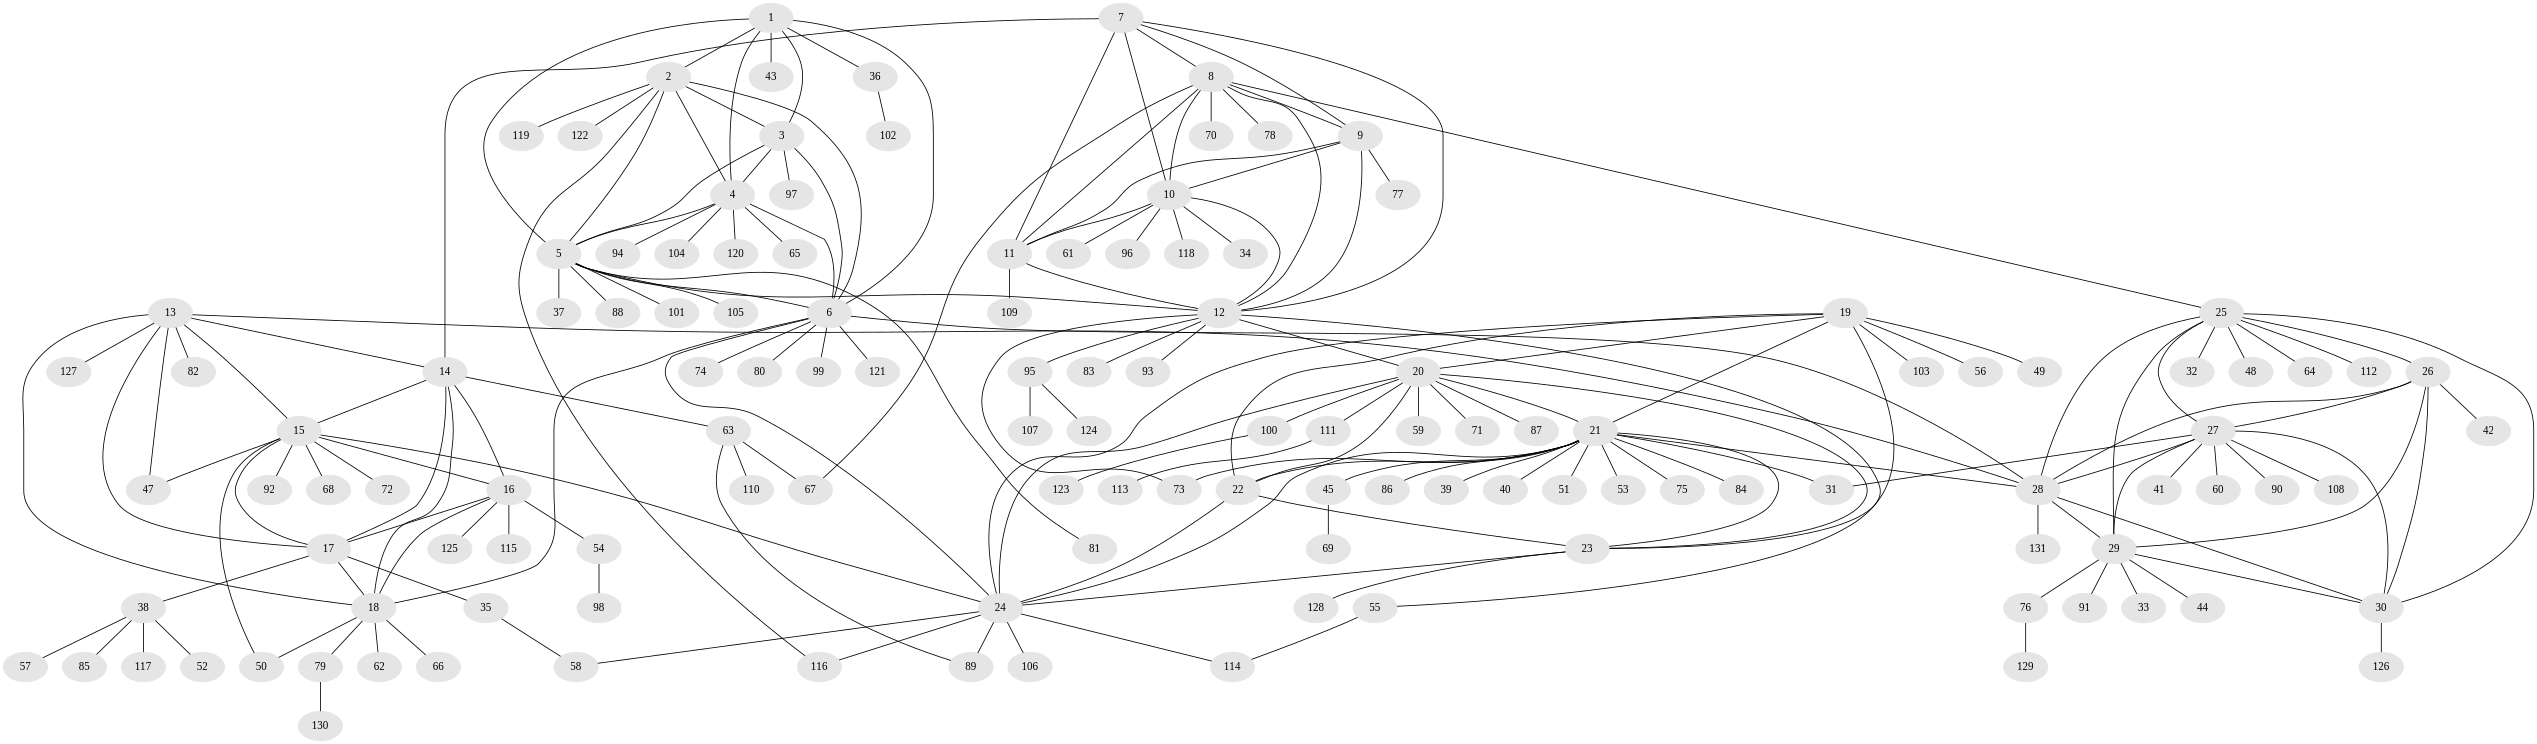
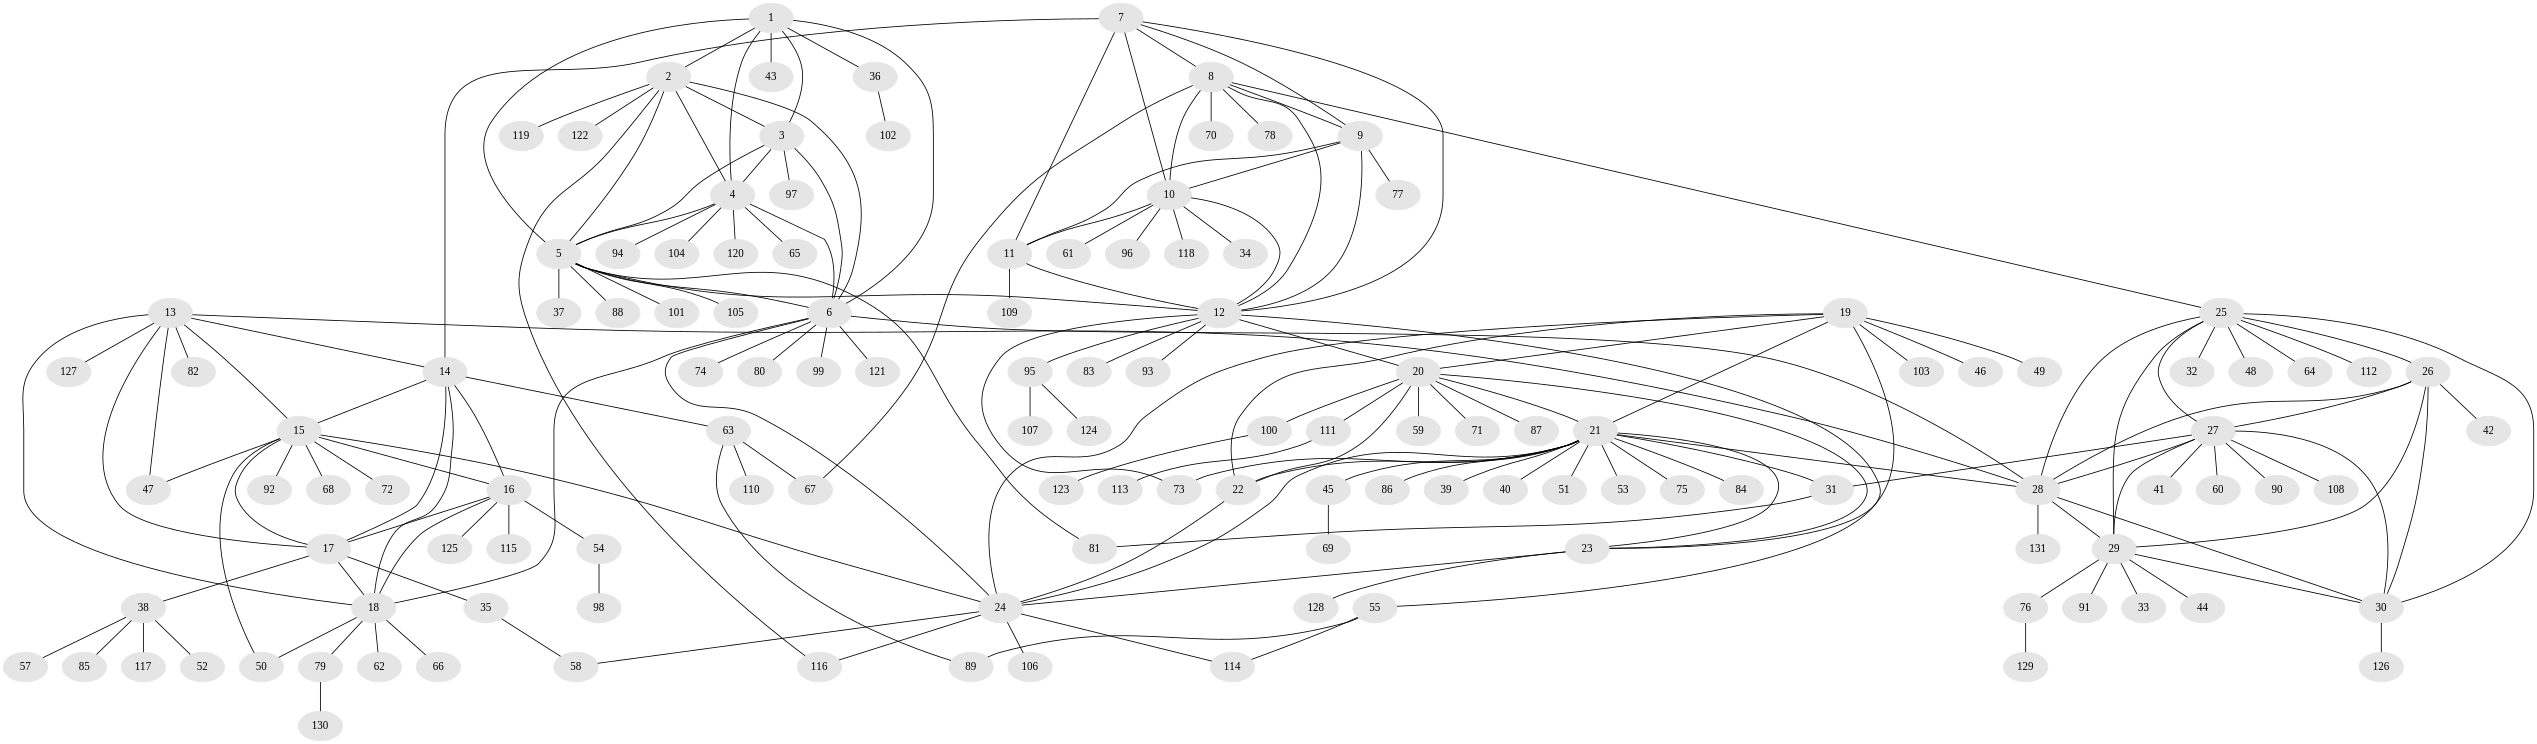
(1110, 165) -> none
(1981, 372) -> (1981, 372)
(1153, 444) -> none
(1411, 524) -> none
none -> (1465, 527)
(986, 638) -> (1173, 638)
